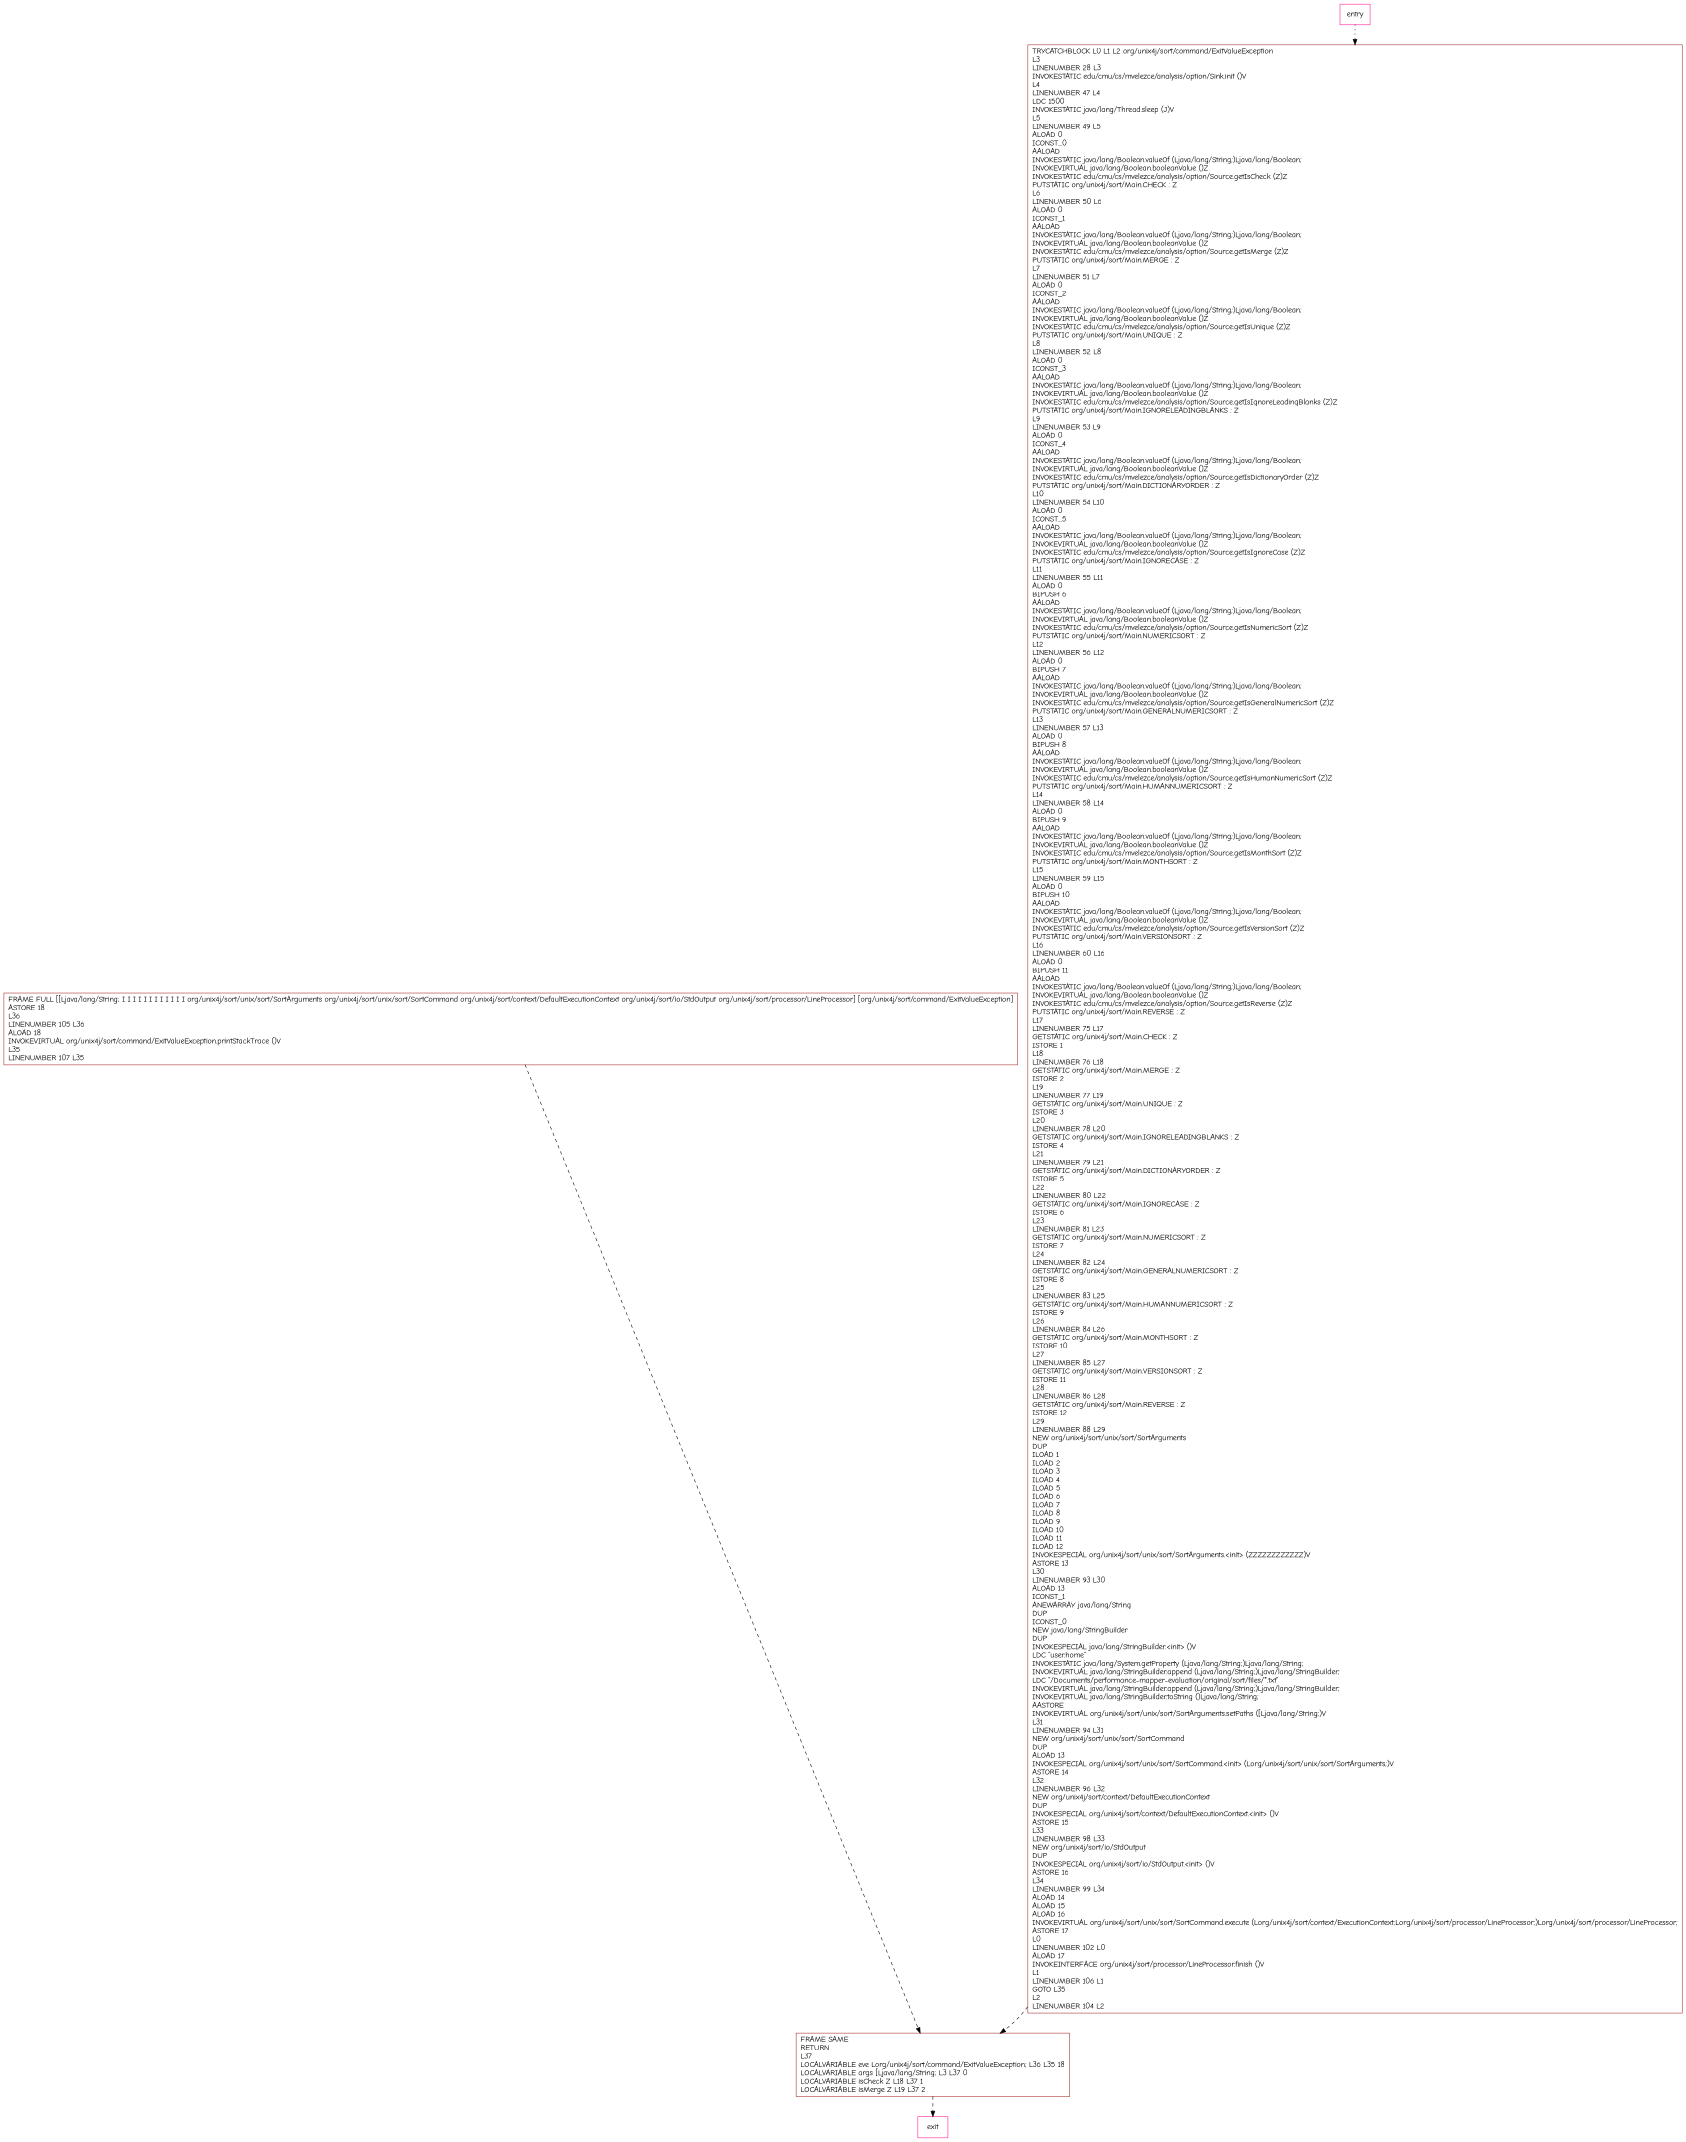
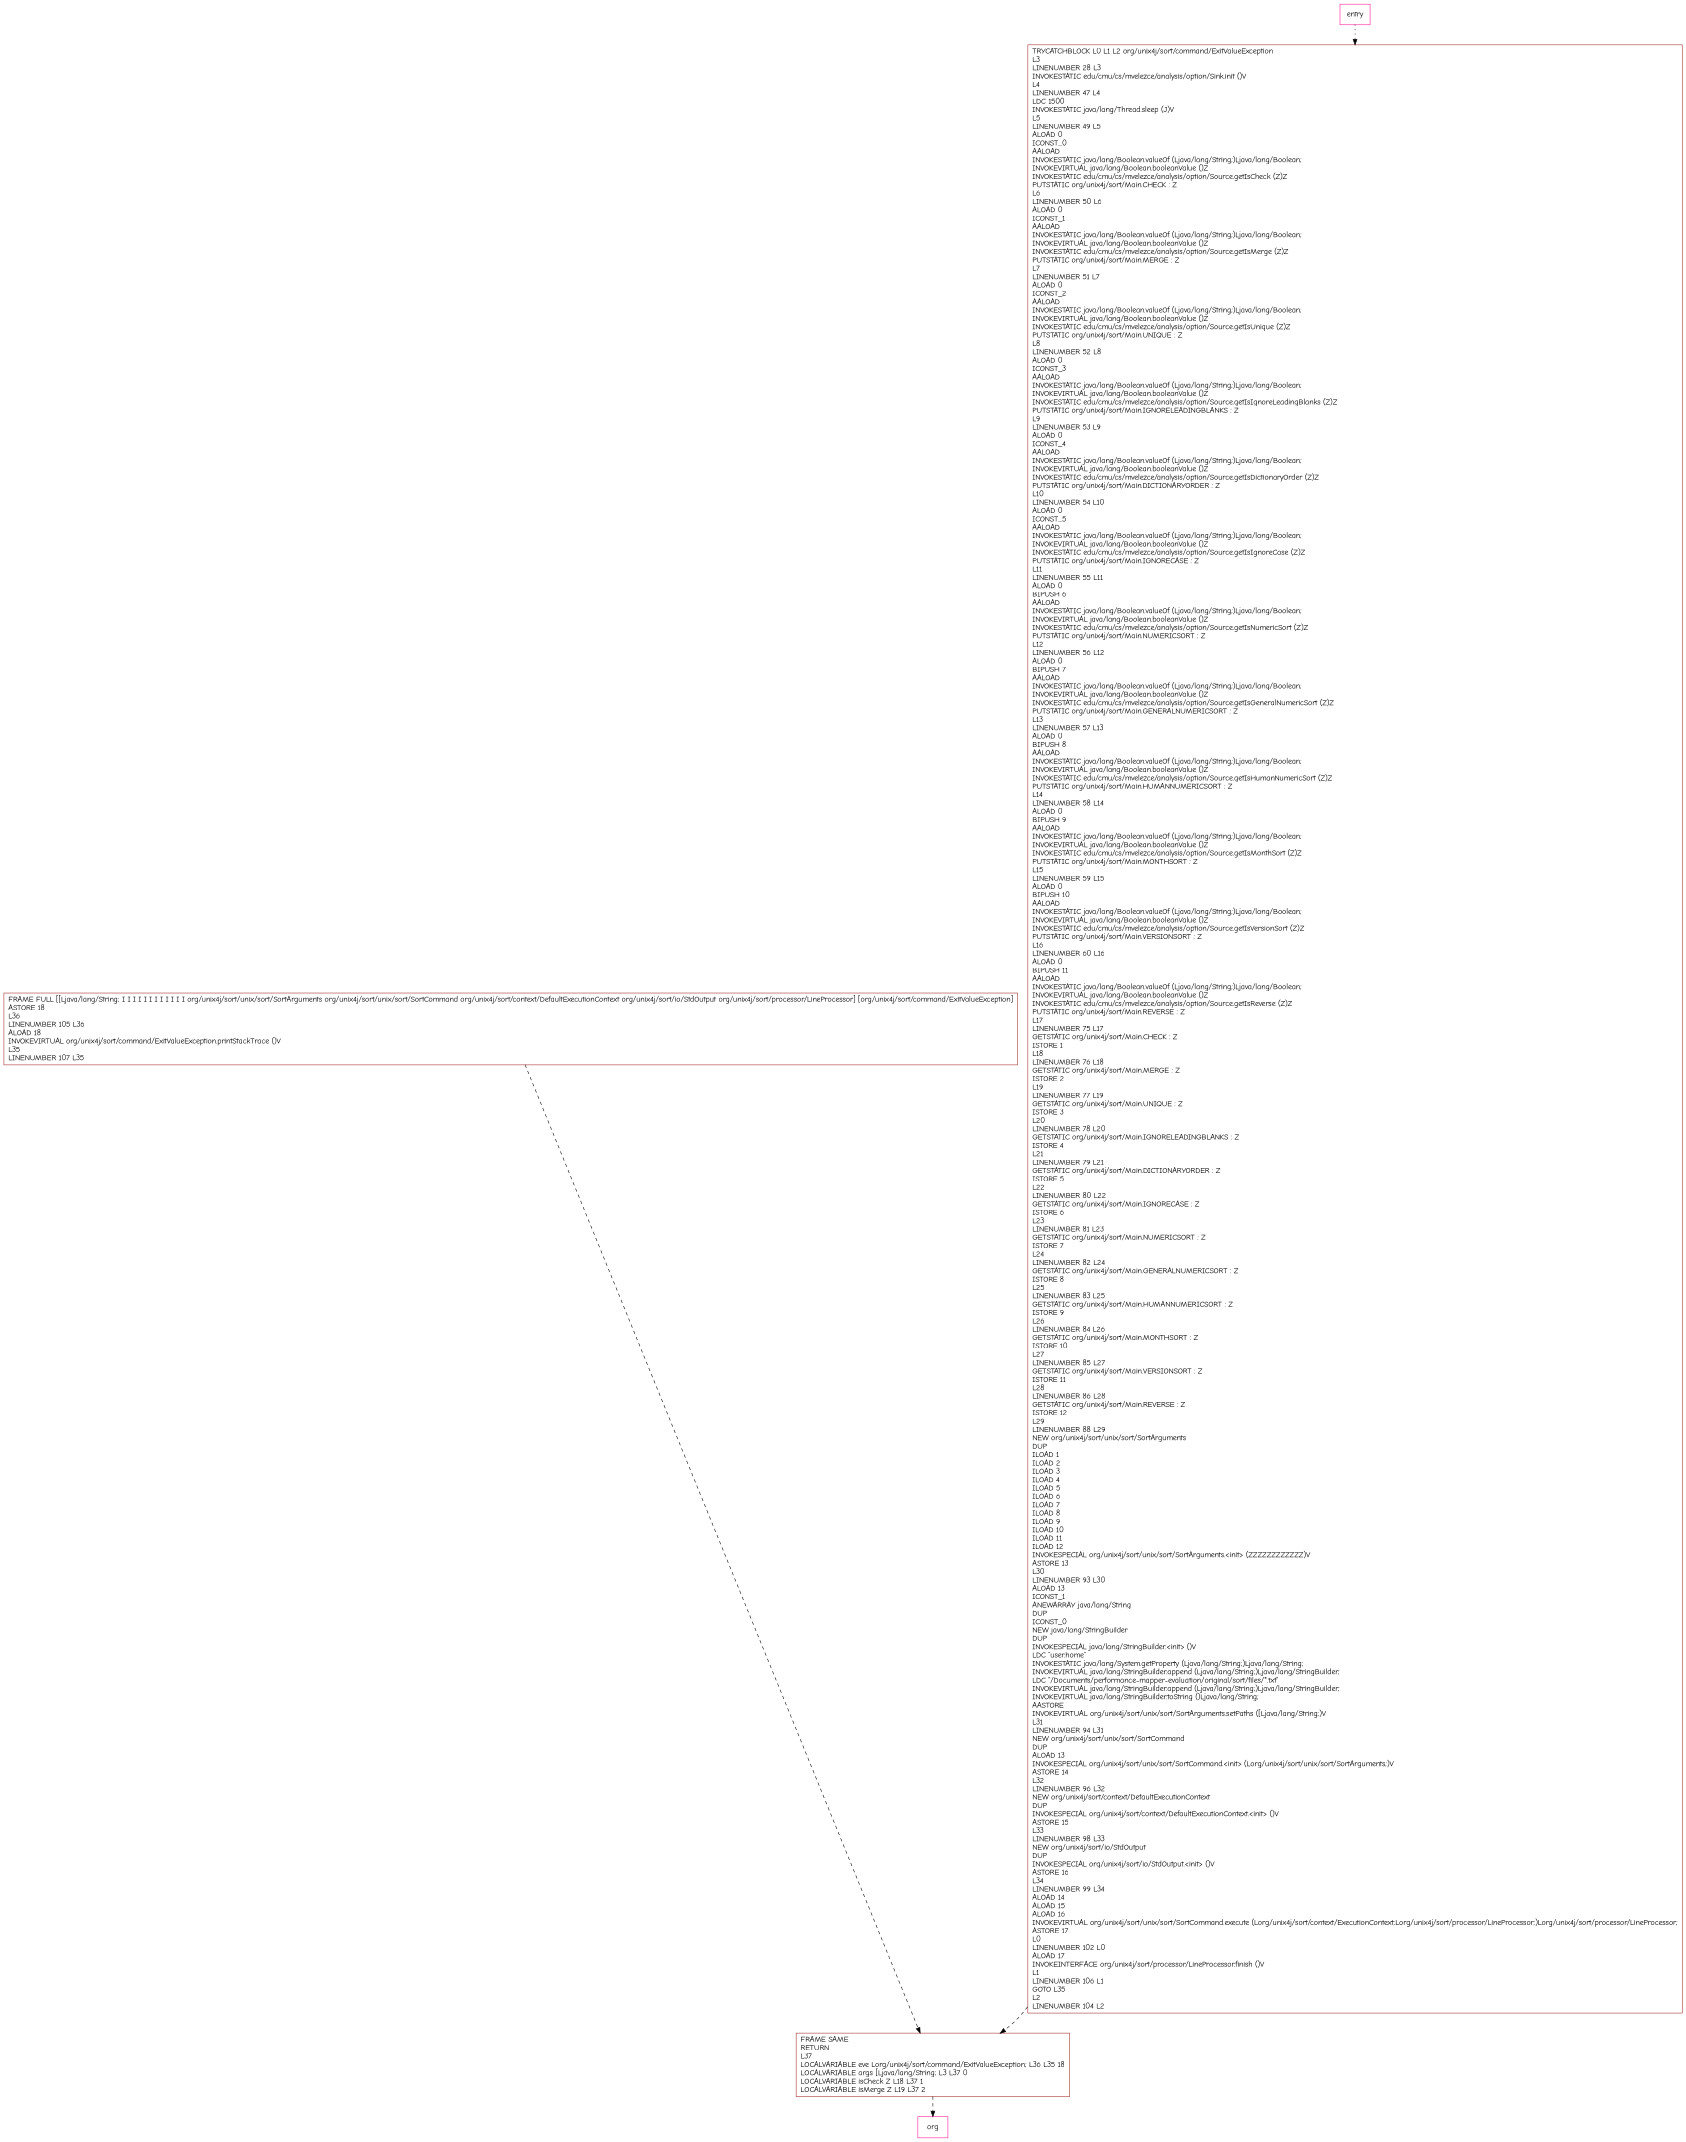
(933, 2127) -> (933, 2127)
